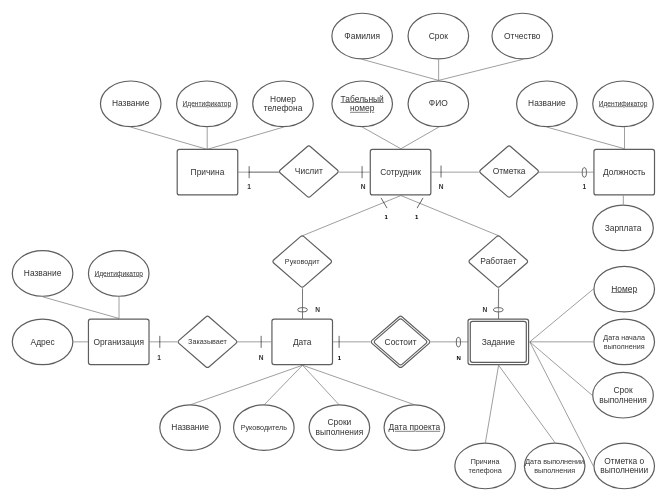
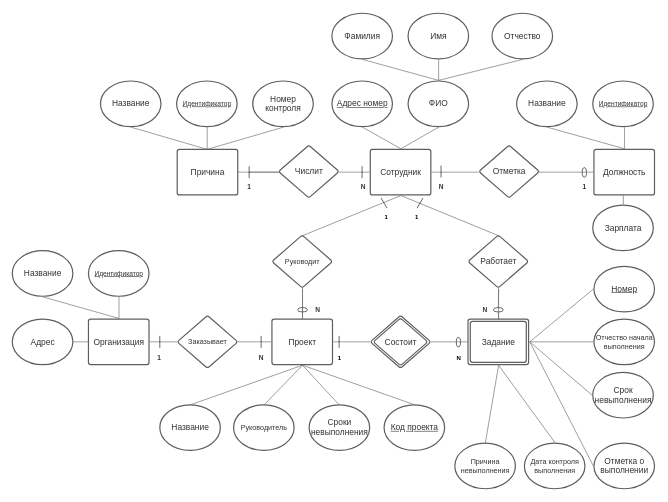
(439, 36) -> (439, 36)
(284, 104) -> (284, 104)
(363, 104) -> (363, 104)
(303, 342) -> (303, 342)
(625, 342) -> (625, 342)
(624, 395) -> (624, 395)
(340, 428) -> (340, 428)
(415, 428) -> (415, 428)
(486, 466) -> (486, 466)
(555, 466) -> (555, 466)
